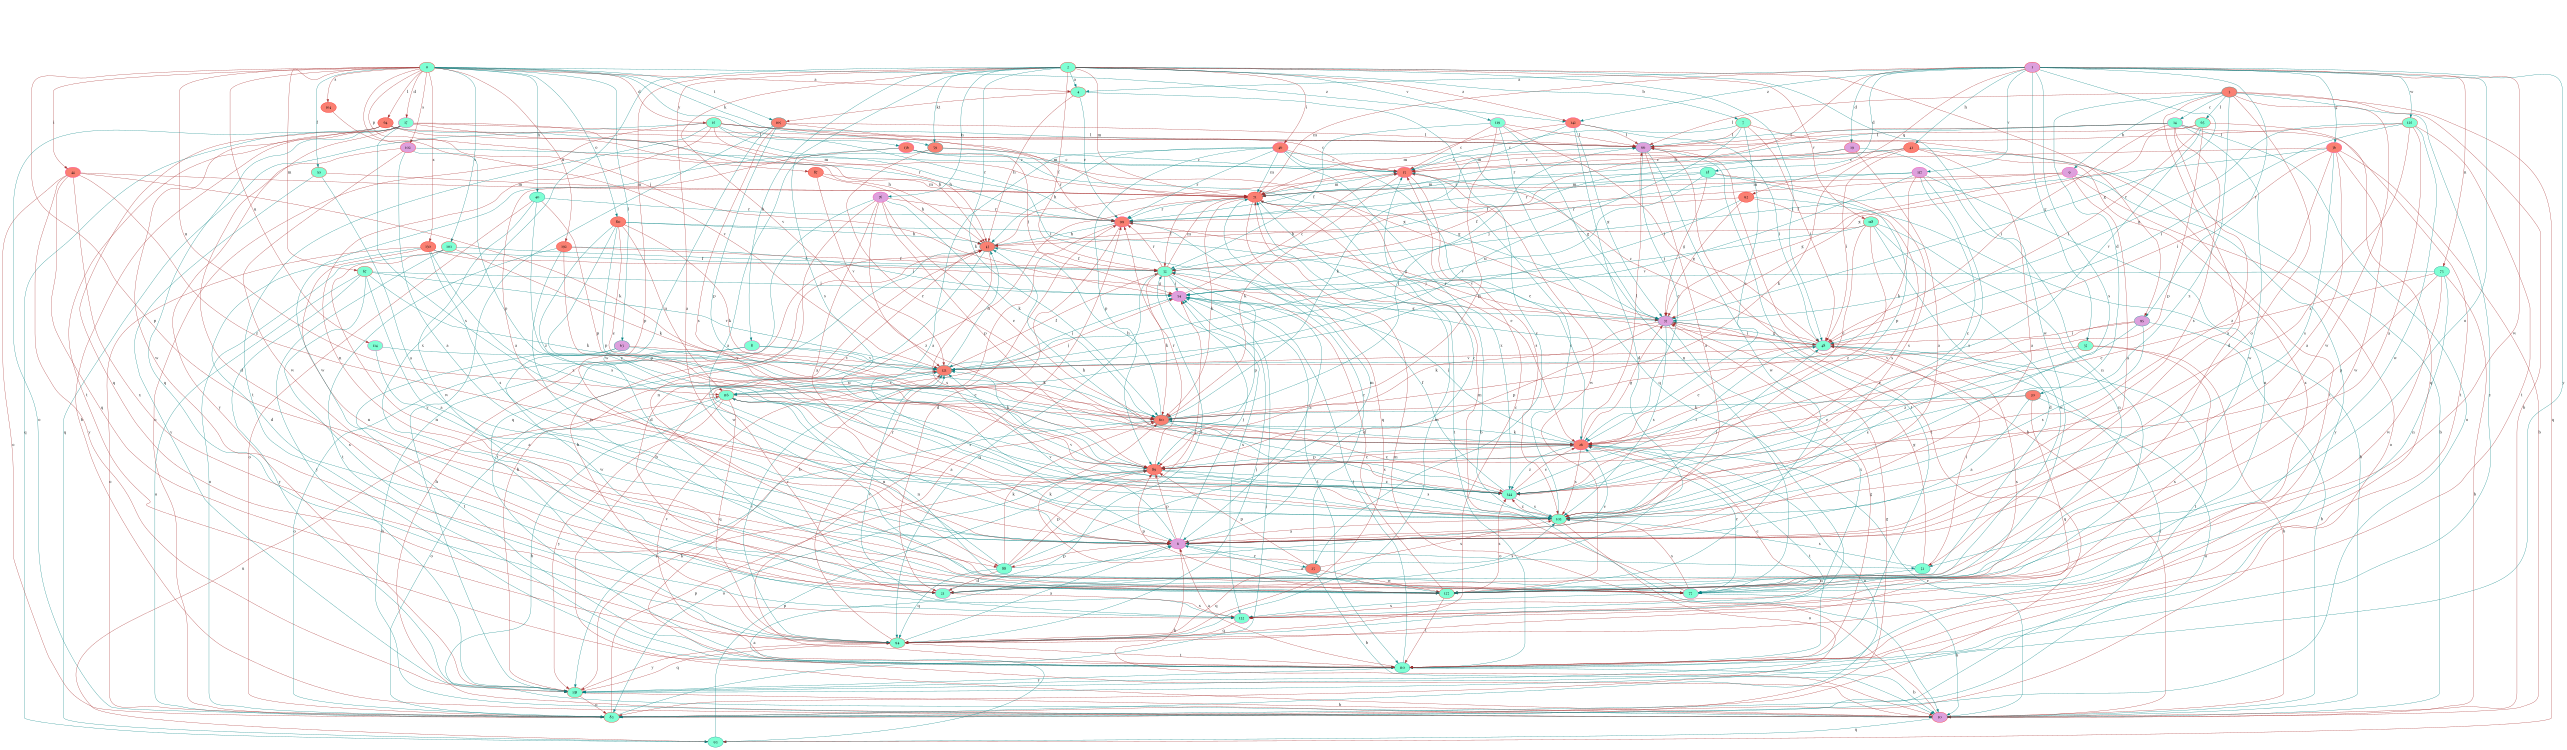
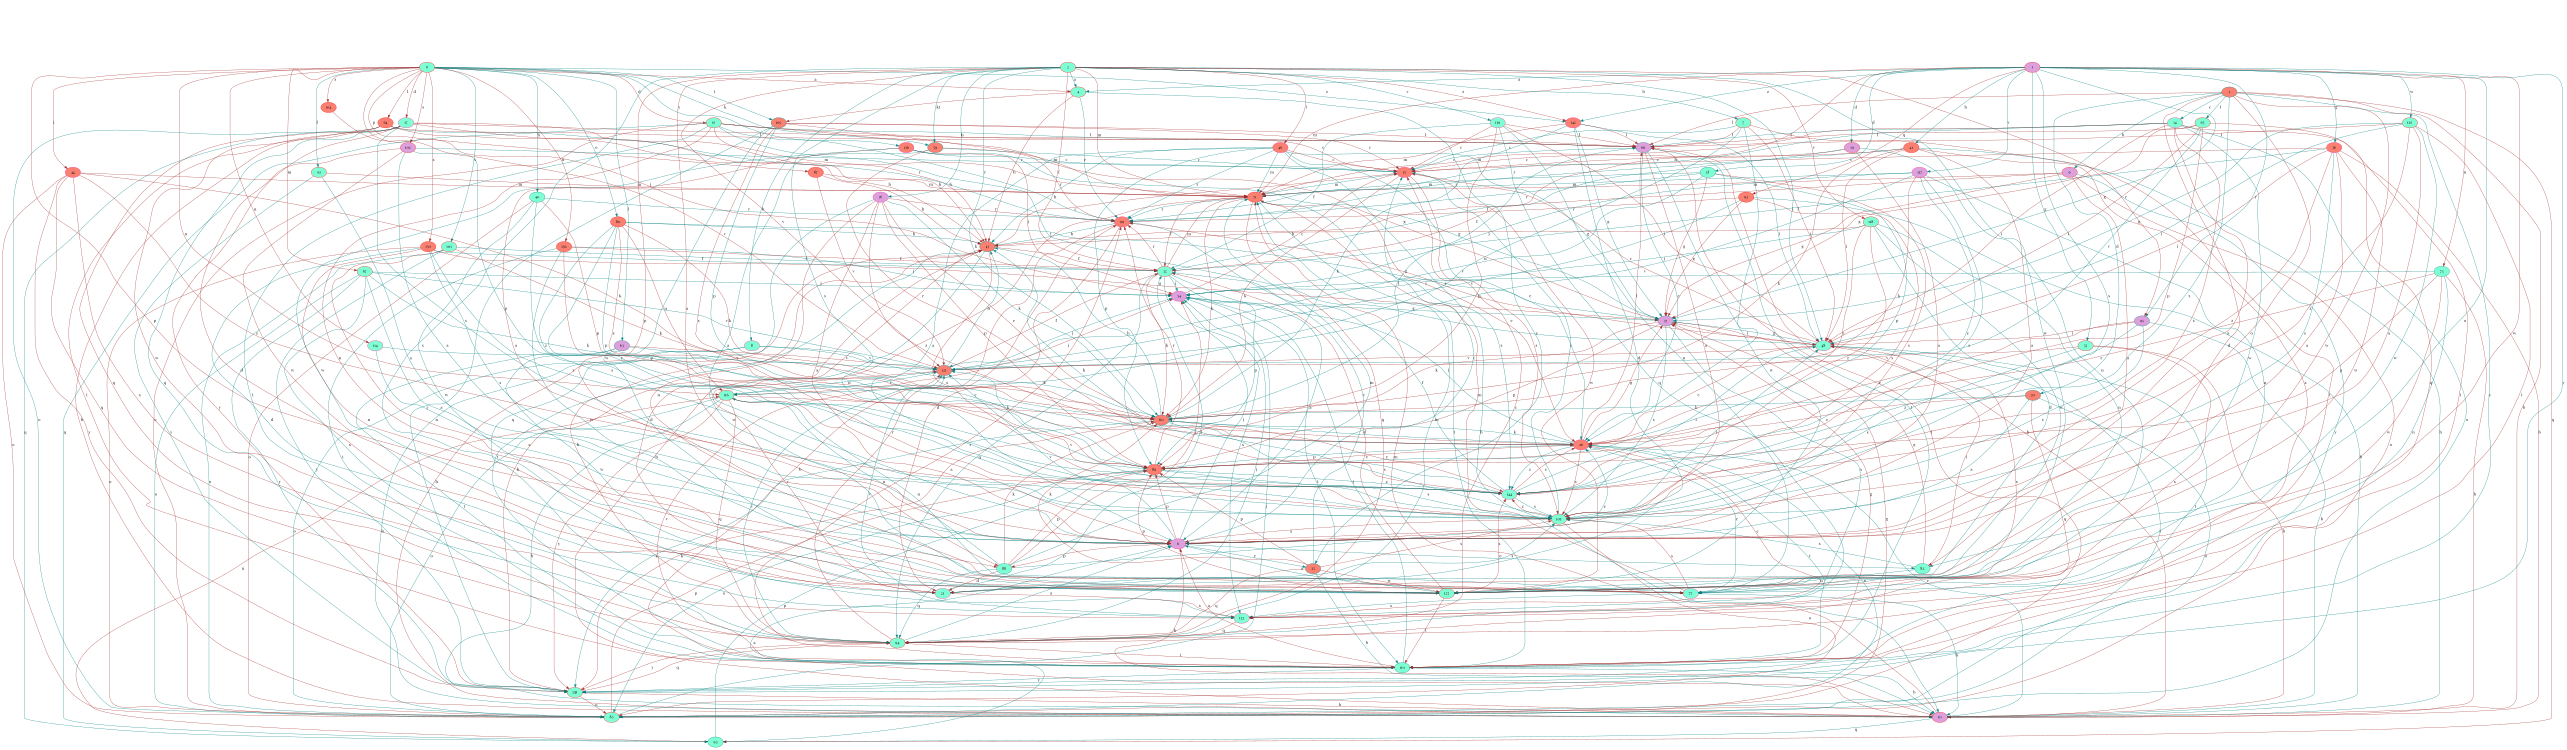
none -> (1171, 131)
(2070, 172) -> (2070, 172)
(1922, 569) -> (1922, 569)
